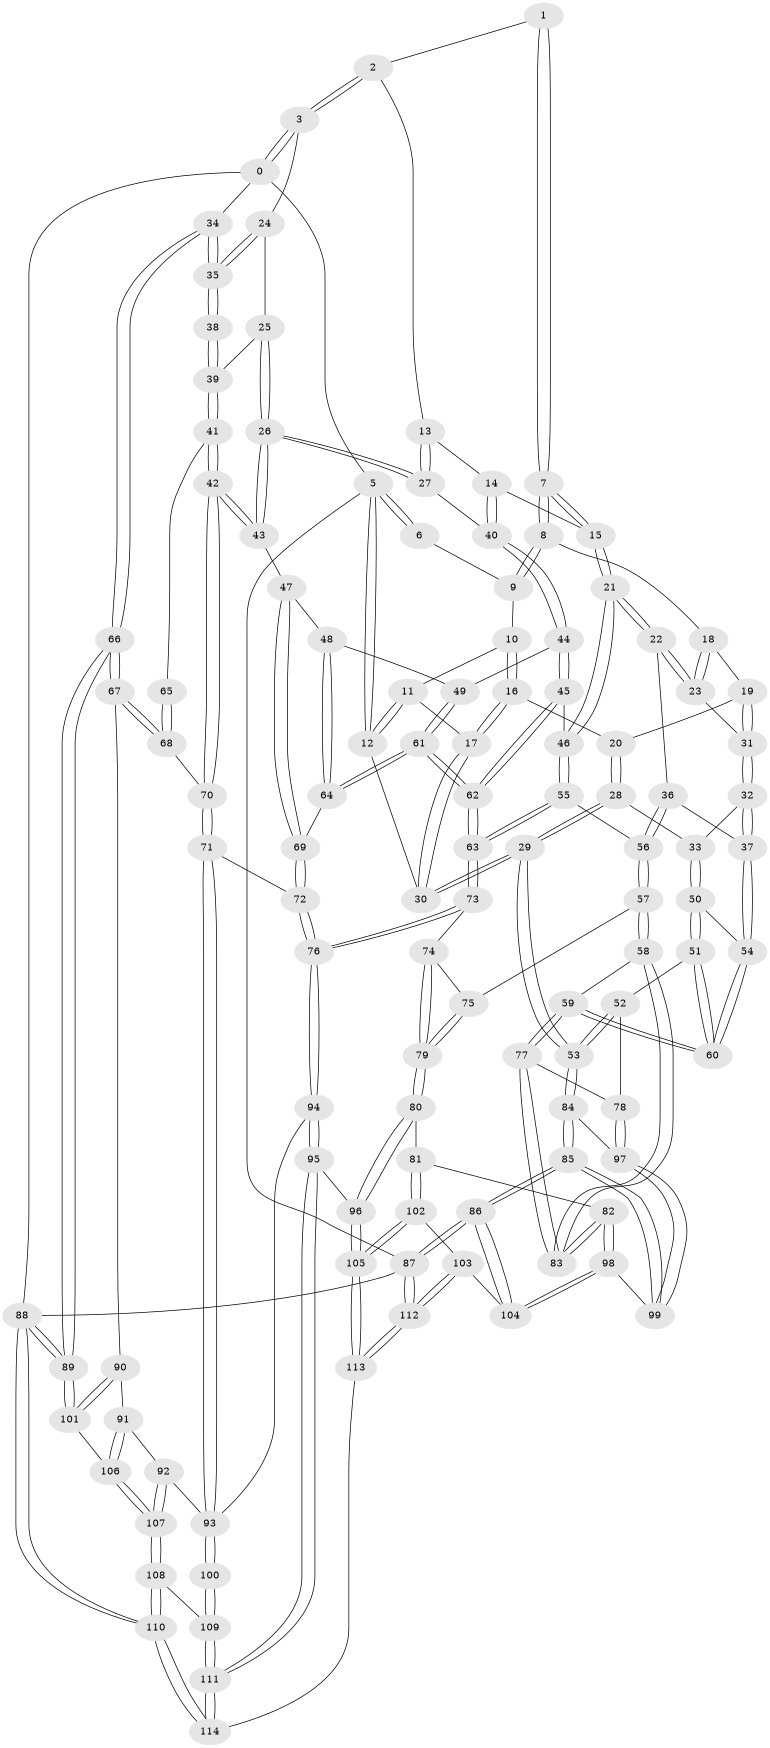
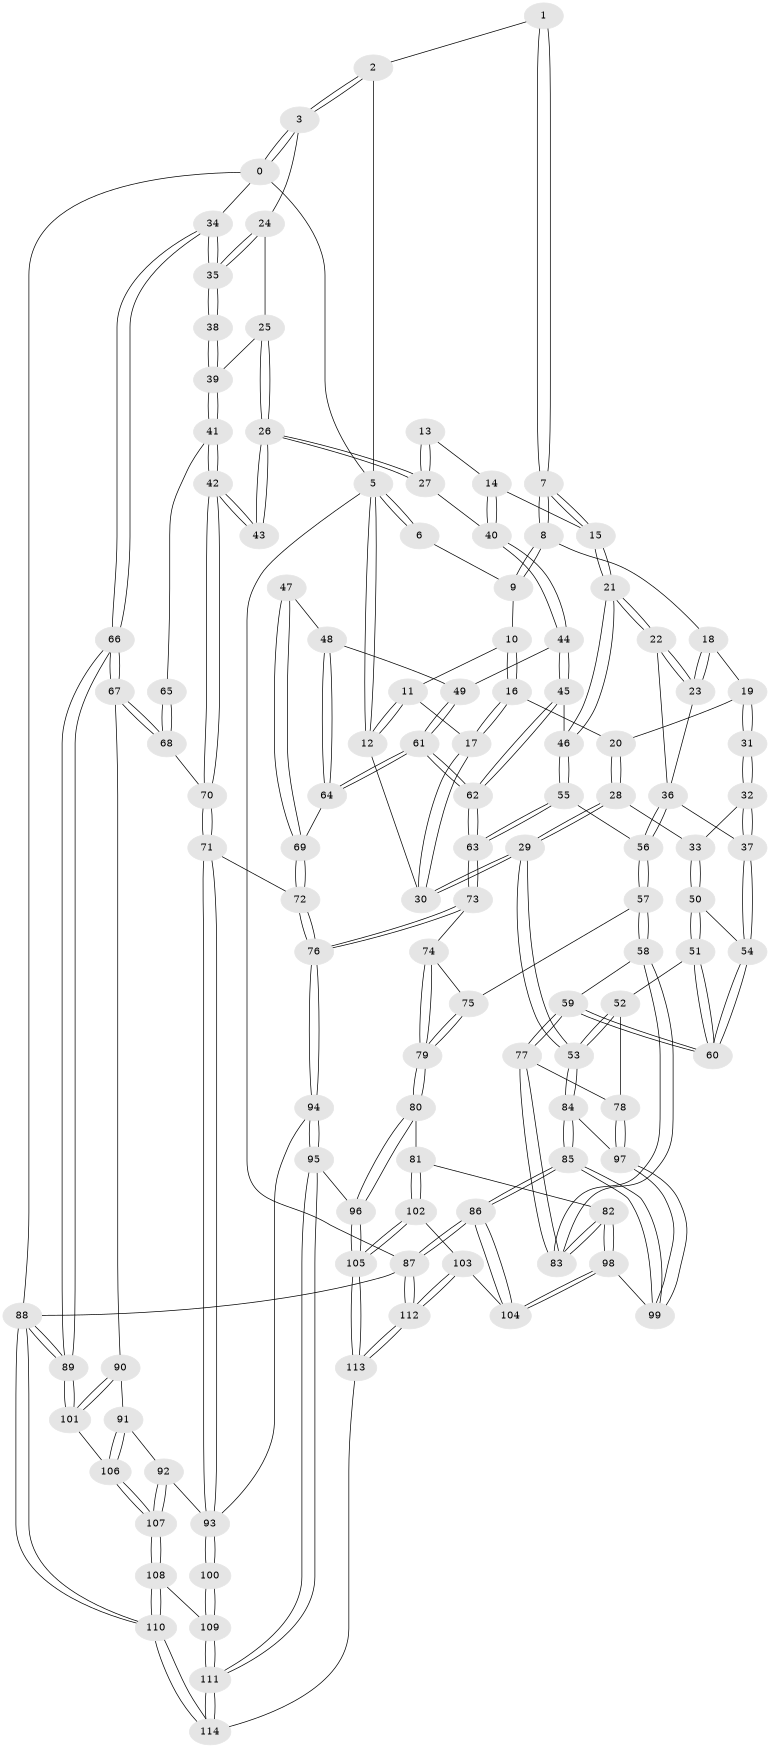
(413, 246) -> (373, 276)
(275, 565) -> none
(721, 718) -> (682, 744)
